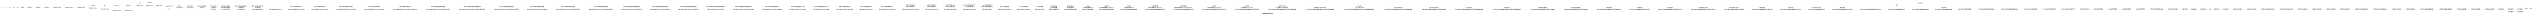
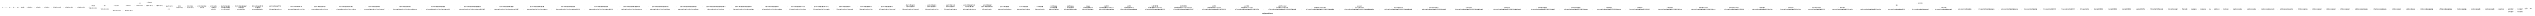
none -> (275, 6)
